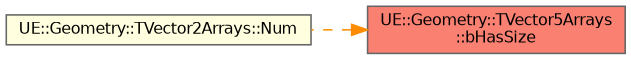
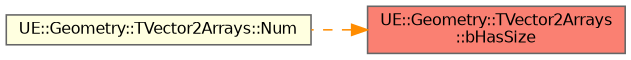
(496, 30) -> (496, 30)
